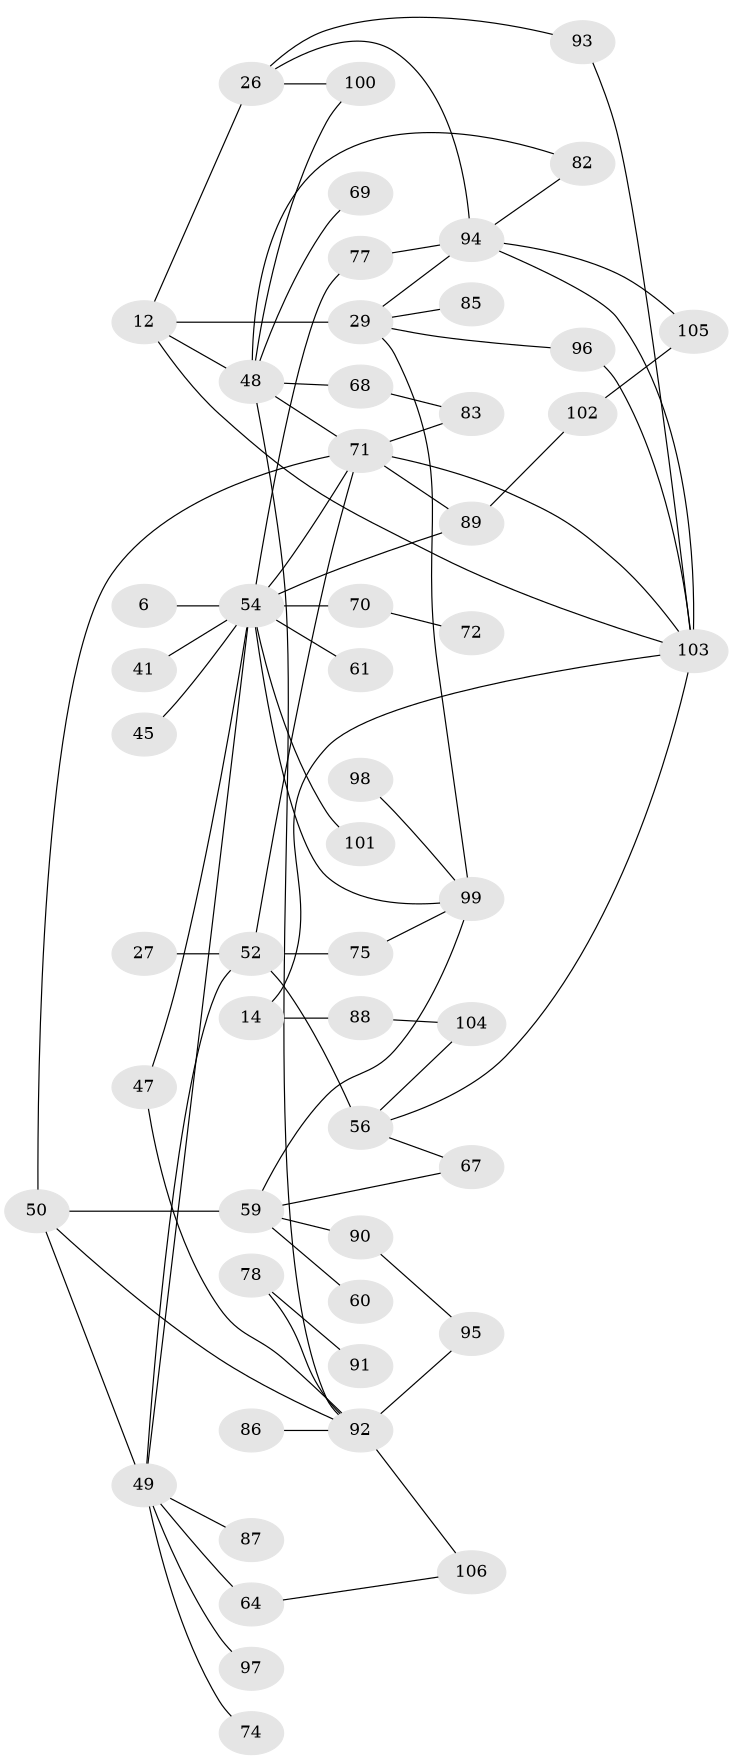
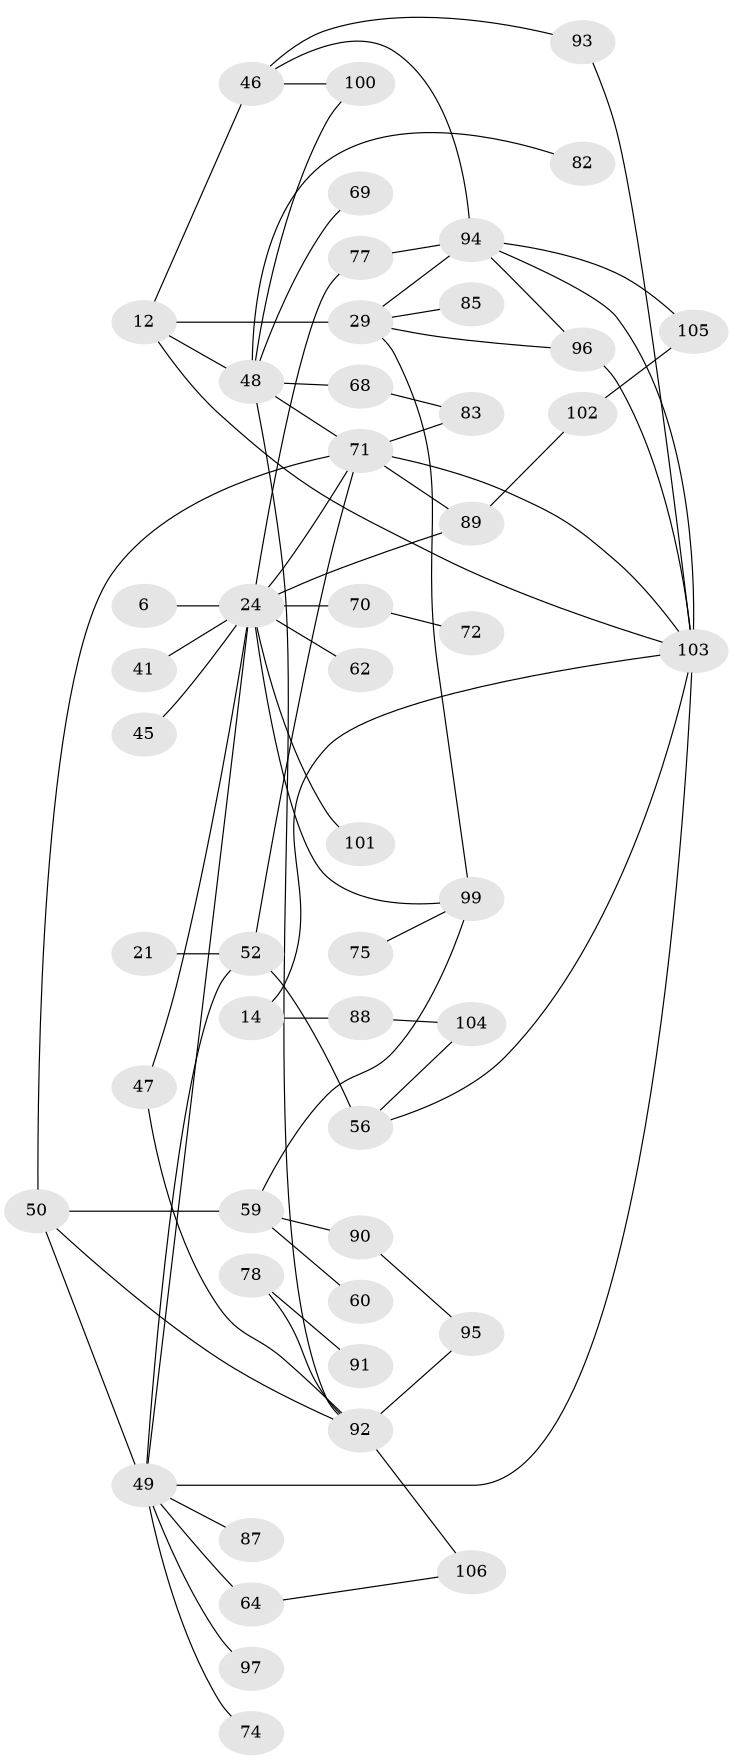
(251, 84) -> (251, 84)
(527, 202) -> (528, 294)
(251, 606) -> (251, 606)
(361, 670) -> (361, 670)
(361, 780) -> none
(144, 954) -> (144, 954)
(306, 954) -> none
(472, 1167) -> none
none -> (619, 1252)
(251, 1430) -> none
